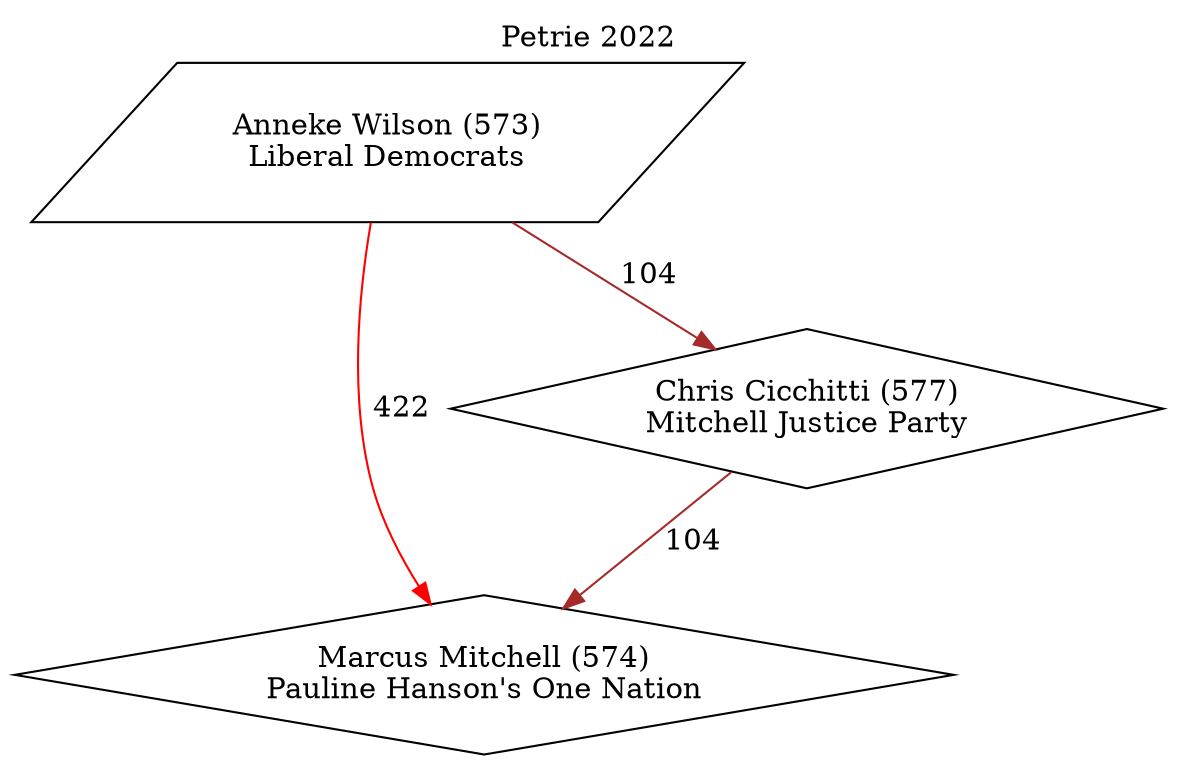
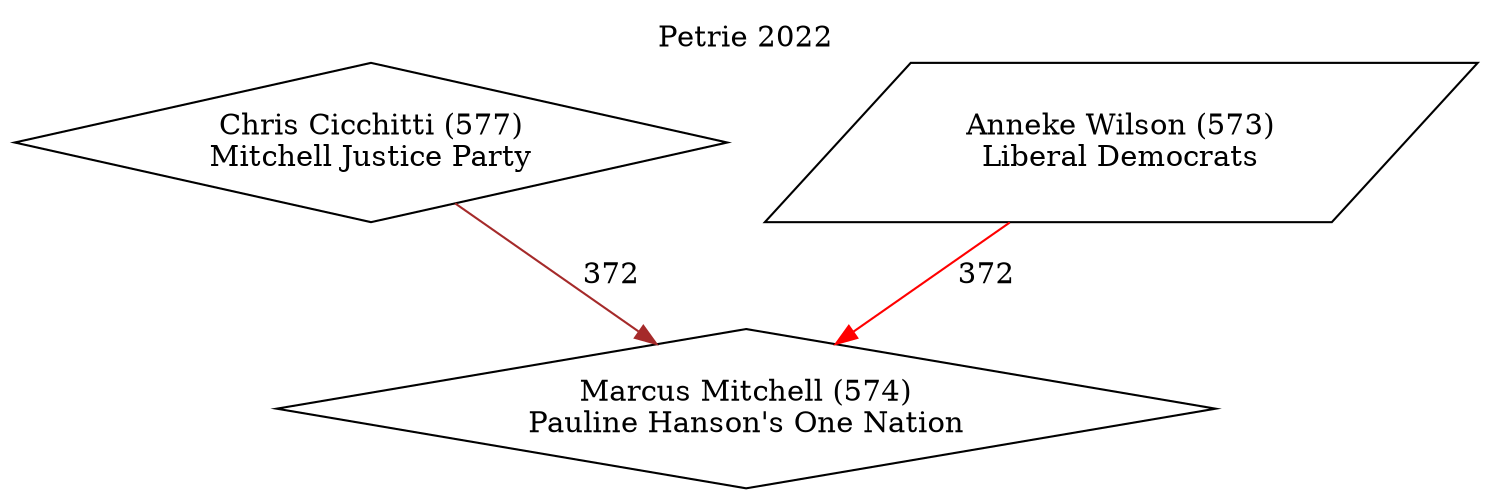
(605, 280) -> none
(402, 409) -> (987, 276)
(694, 542) -> (612, 276)
